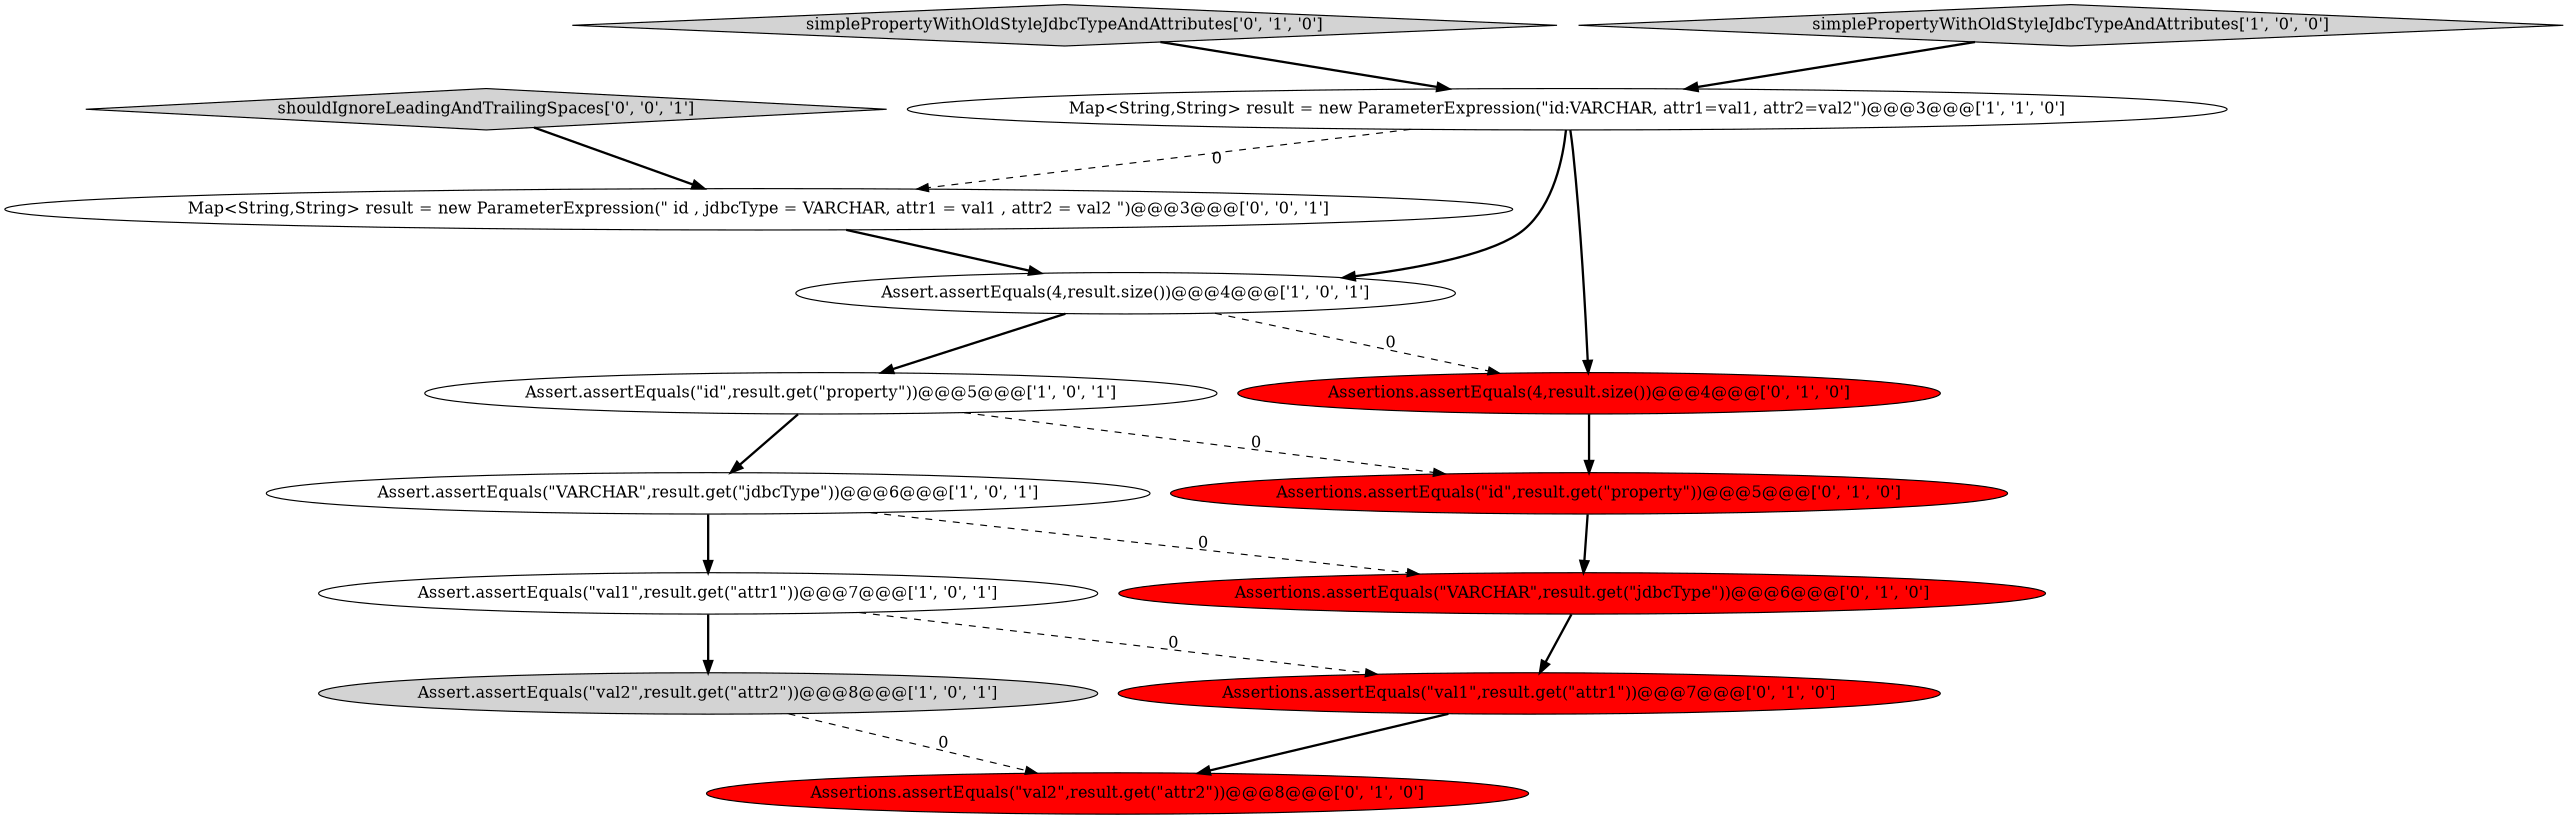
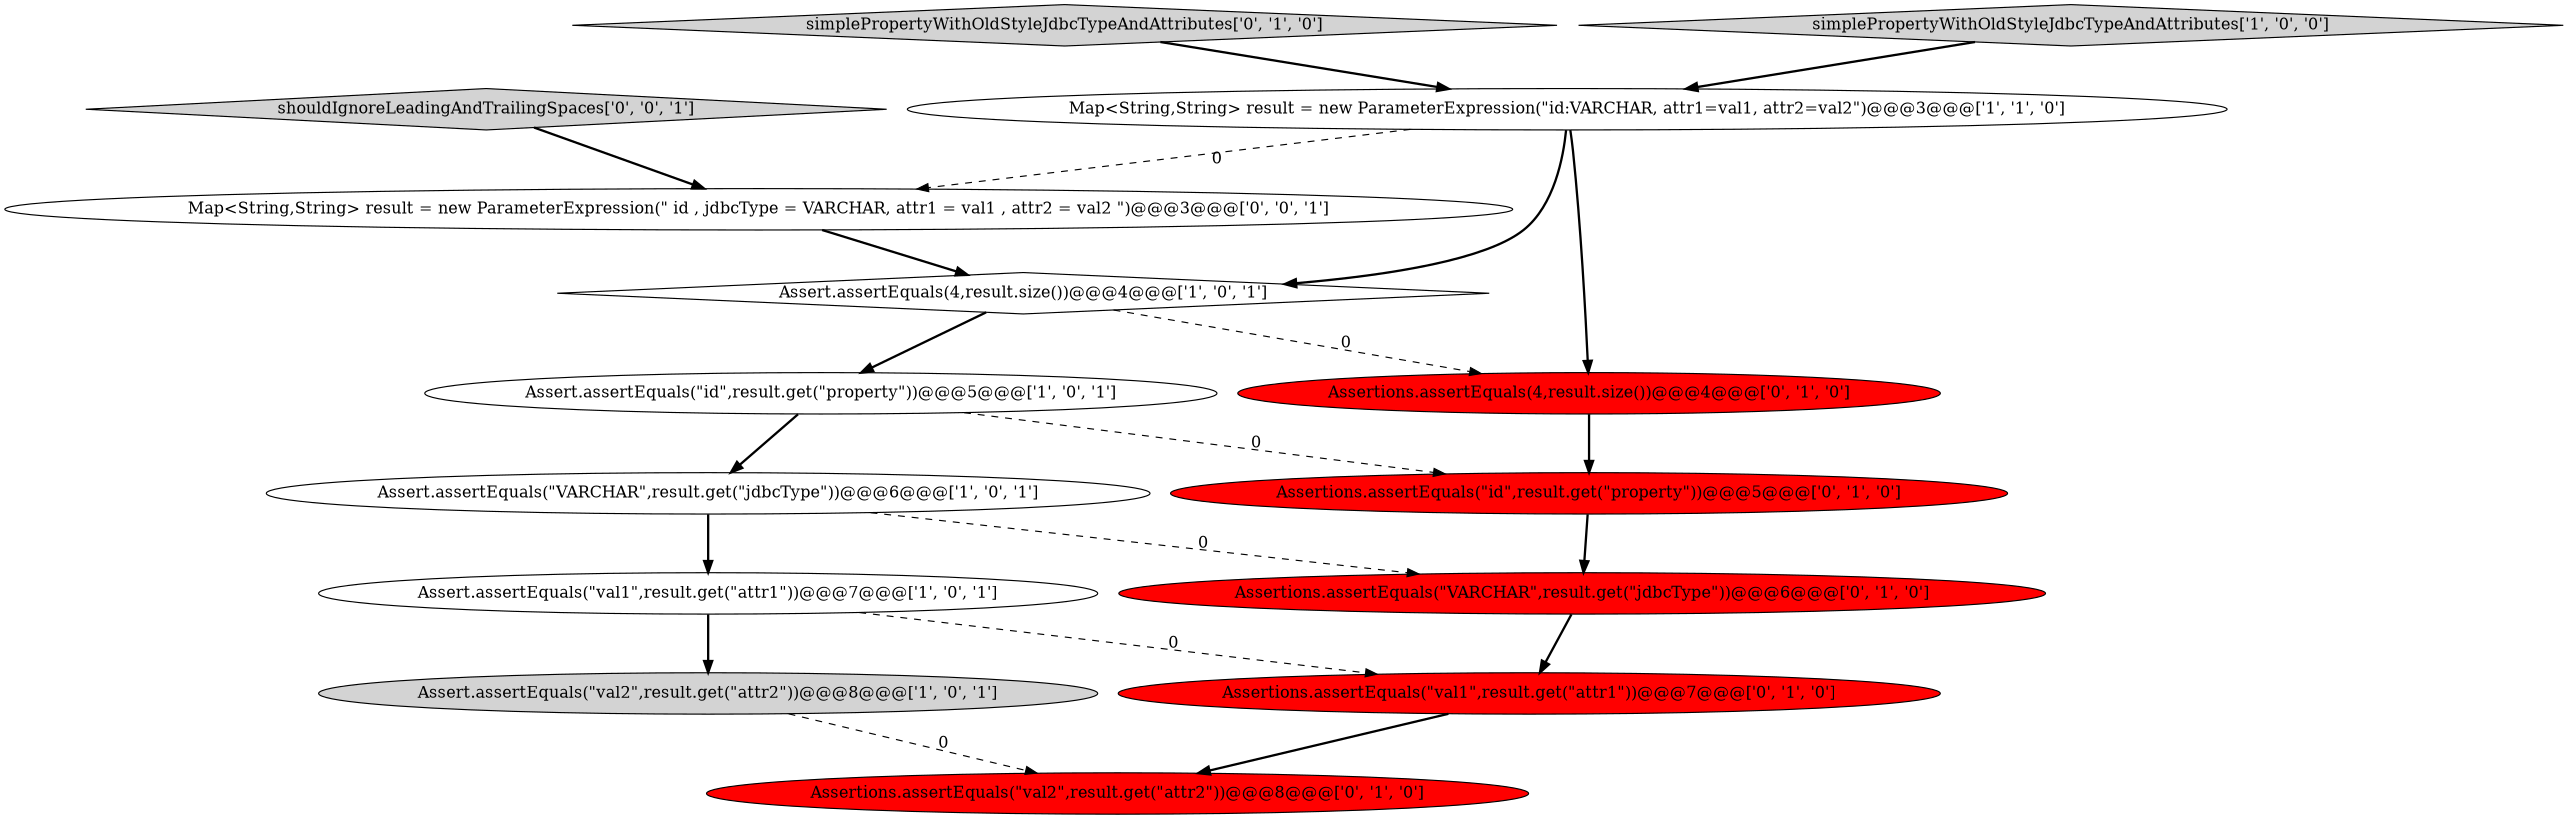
(1126, 293) -> (1023, 293)
